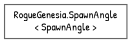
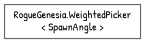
(66, 22) -> (73, 22)
